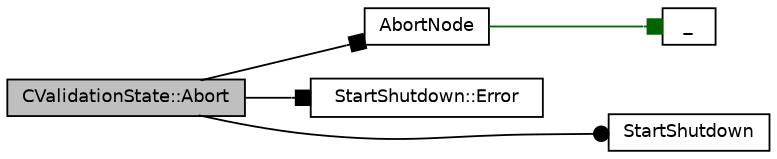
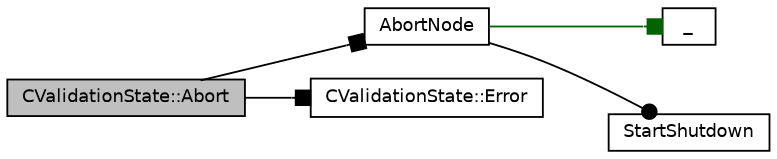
(427, 98) -> (427, 98)
(395, 139) -> (568, 72)
